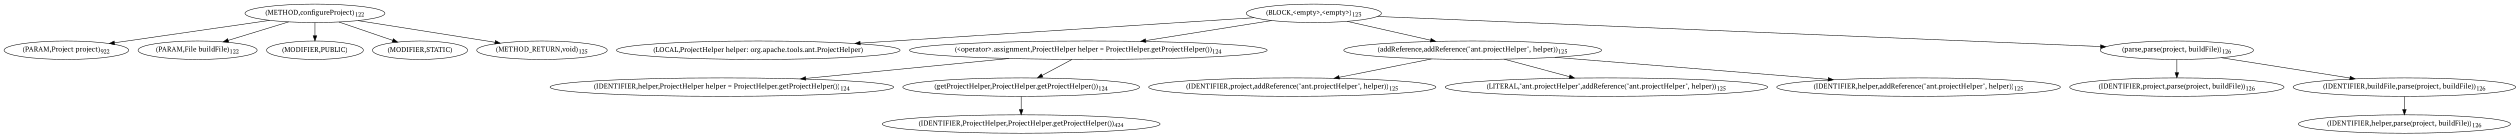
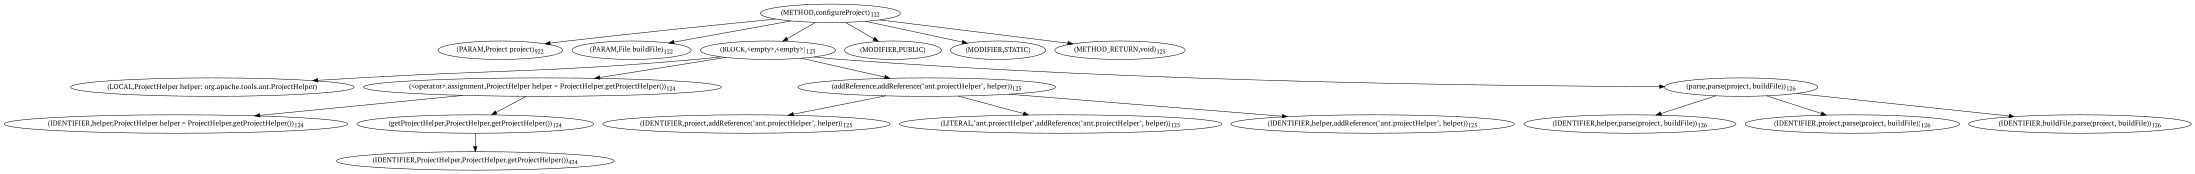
none -> (801, 31)
(2404, 103) -> (1688, 105)
